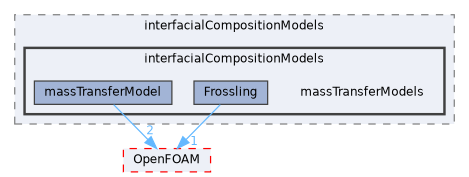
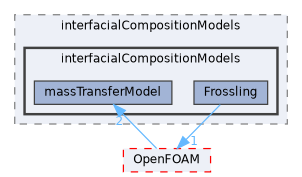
(362, 93) -> none
(131, 122) -> (140, 132)
